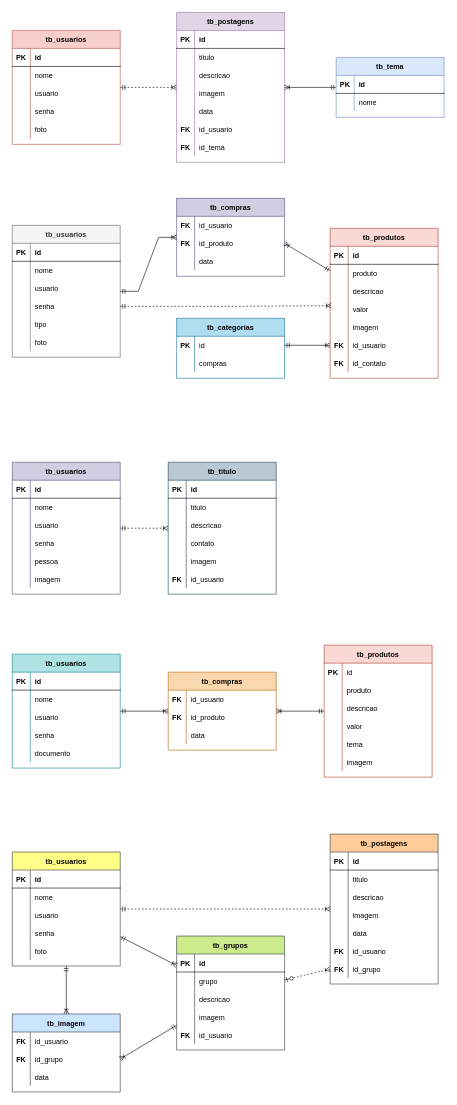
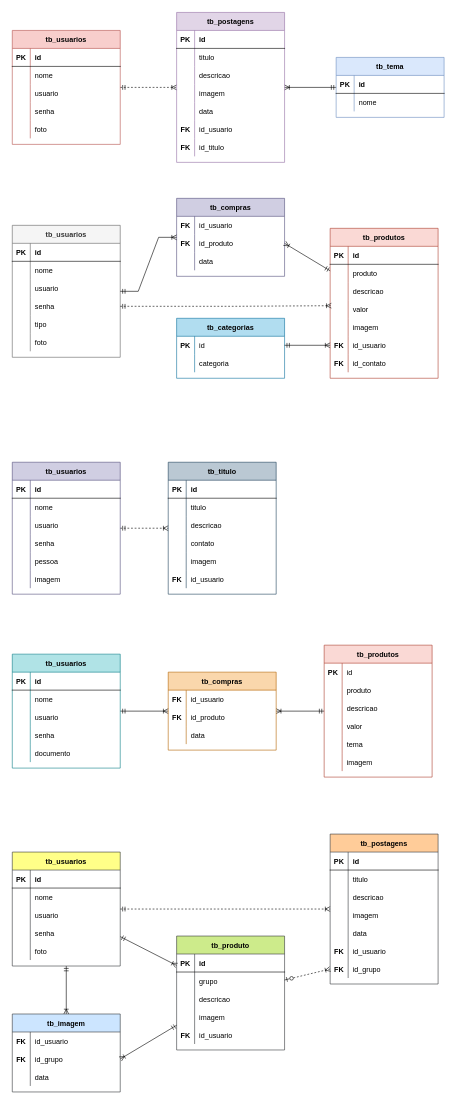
(212, 148) -> (215, 148)
(213, 364) -> (216, 364)
(230, 946) -> (230, 946)
